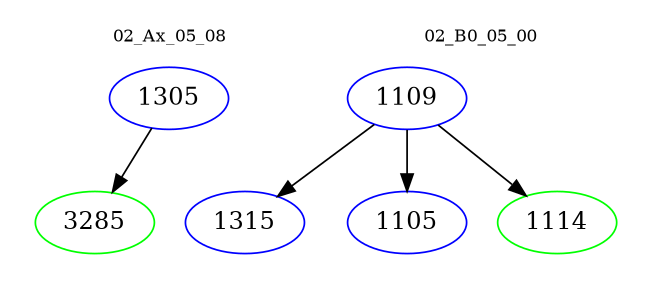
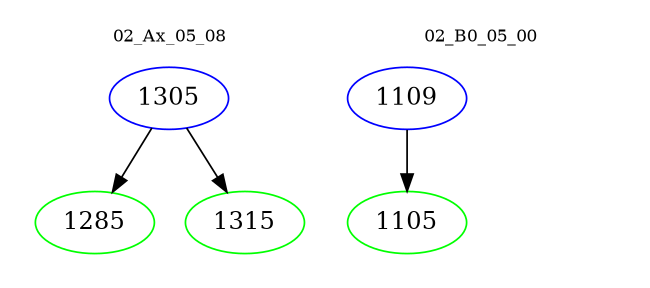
(343, 148) -> (202, 153)
(95, 223) -> (95, 223)
(245, 223) -> (245, 223)
(407, 223) -> (407, 223)
(557, 223) -> none
